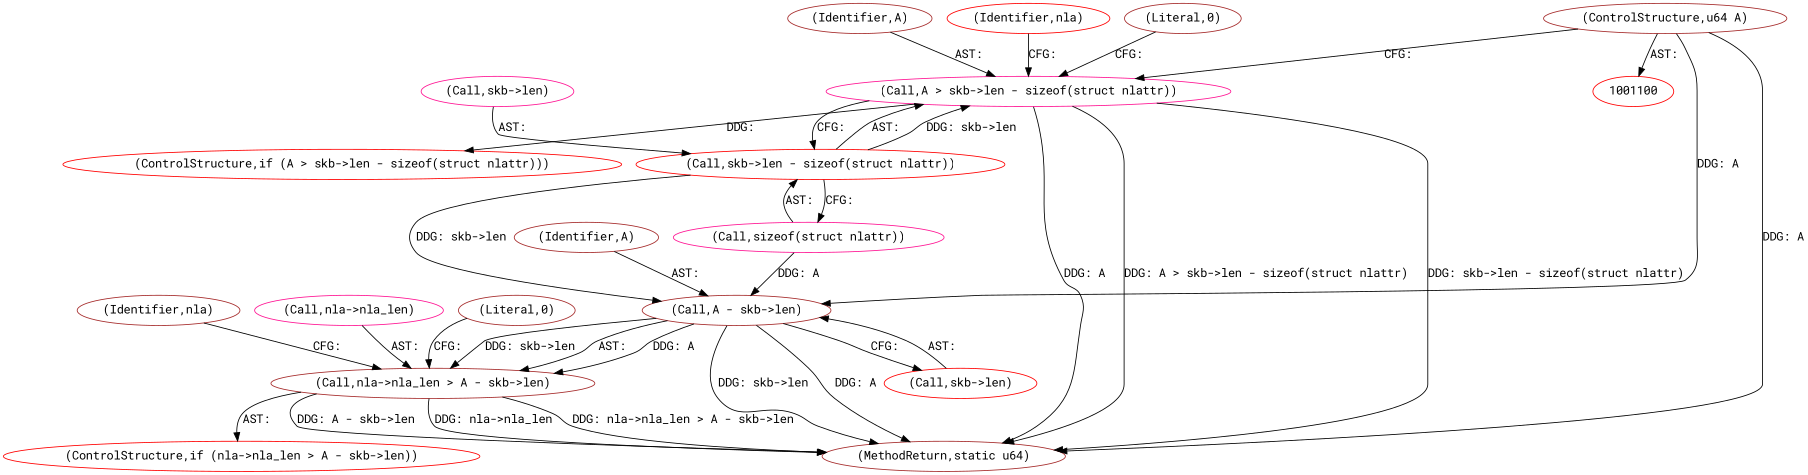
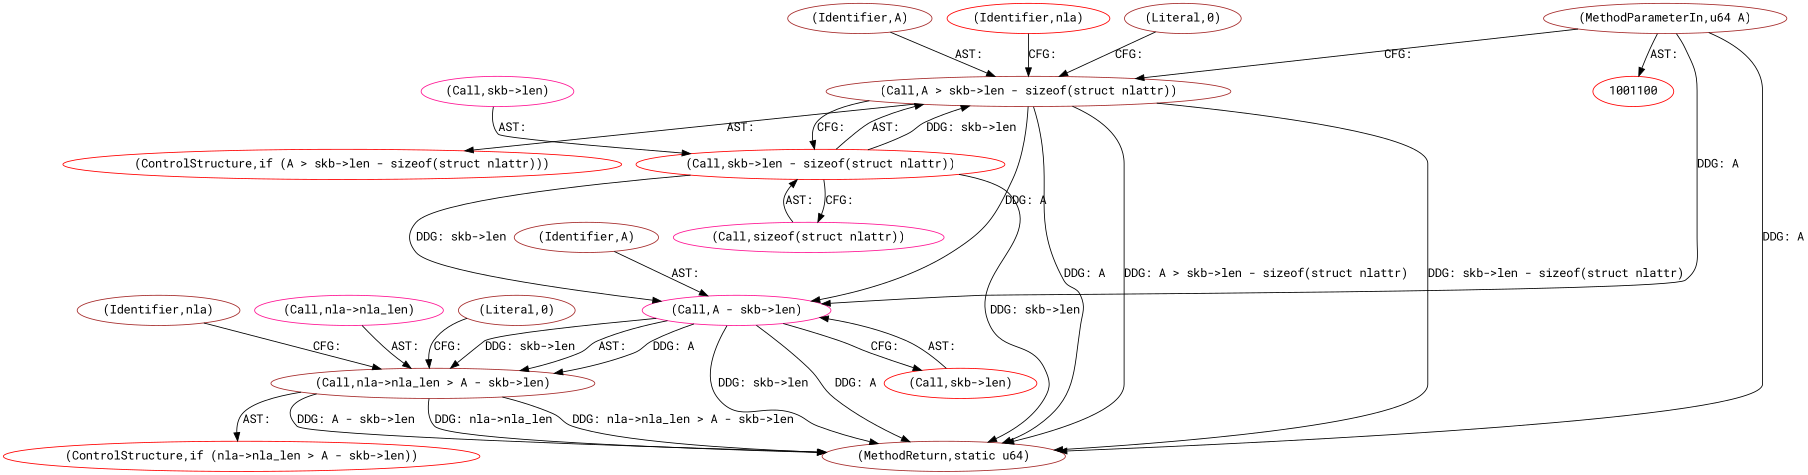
(1665, 18) -> (1665, 18)
(1028, 91) -> (1028, 91)
(744, 128) -> (744, 128)
(776, 271) -> (964, 244)
(737, 310) -> (737, 310)
none -> (986, 311)
